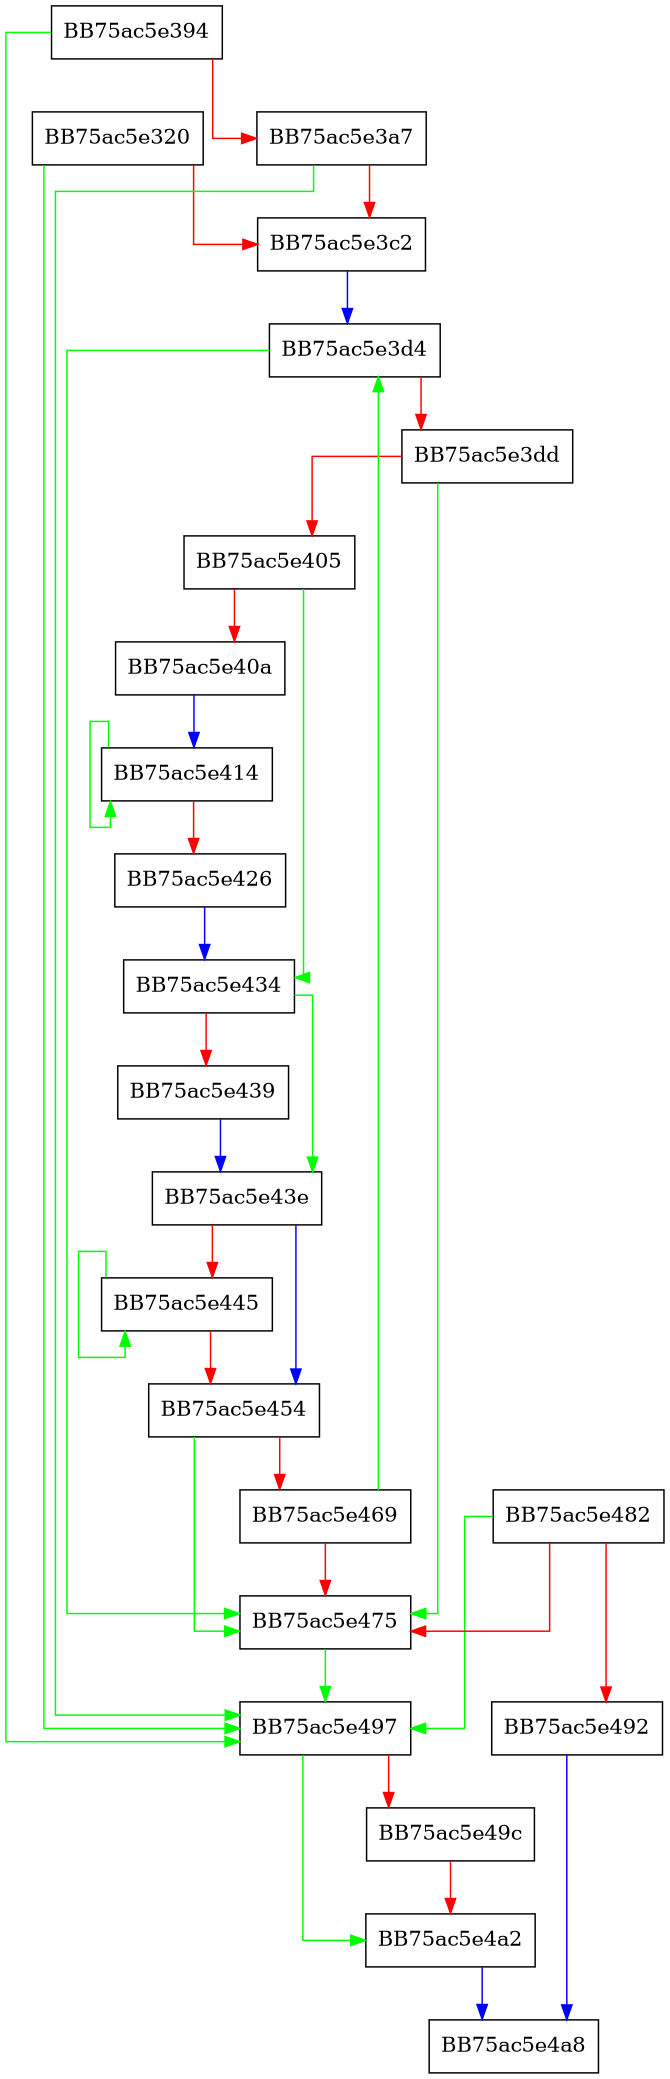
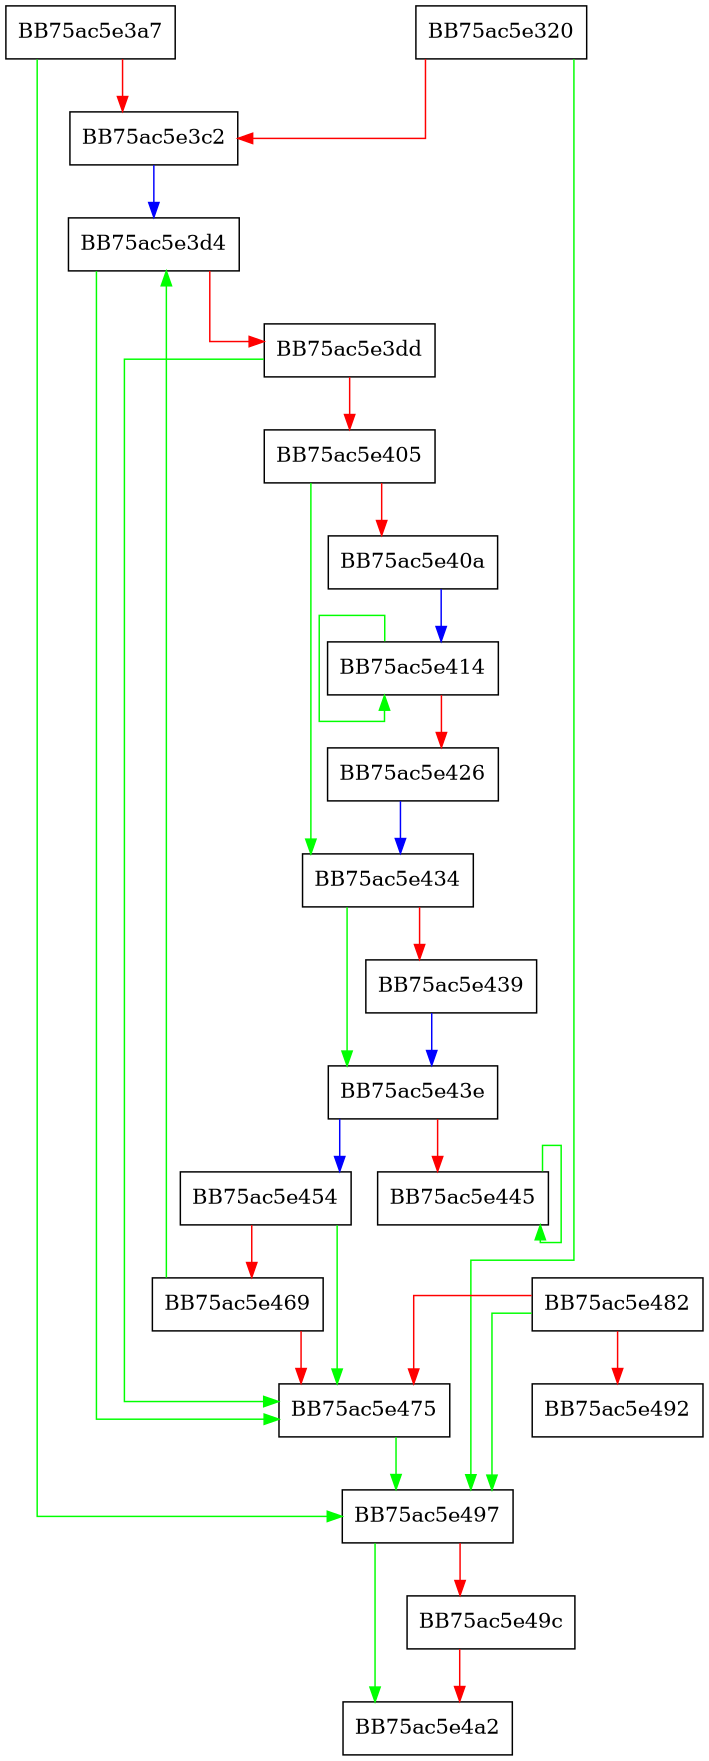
(137, 32) -> none
(211, 1350) -> none
(514, 2046) -> none
